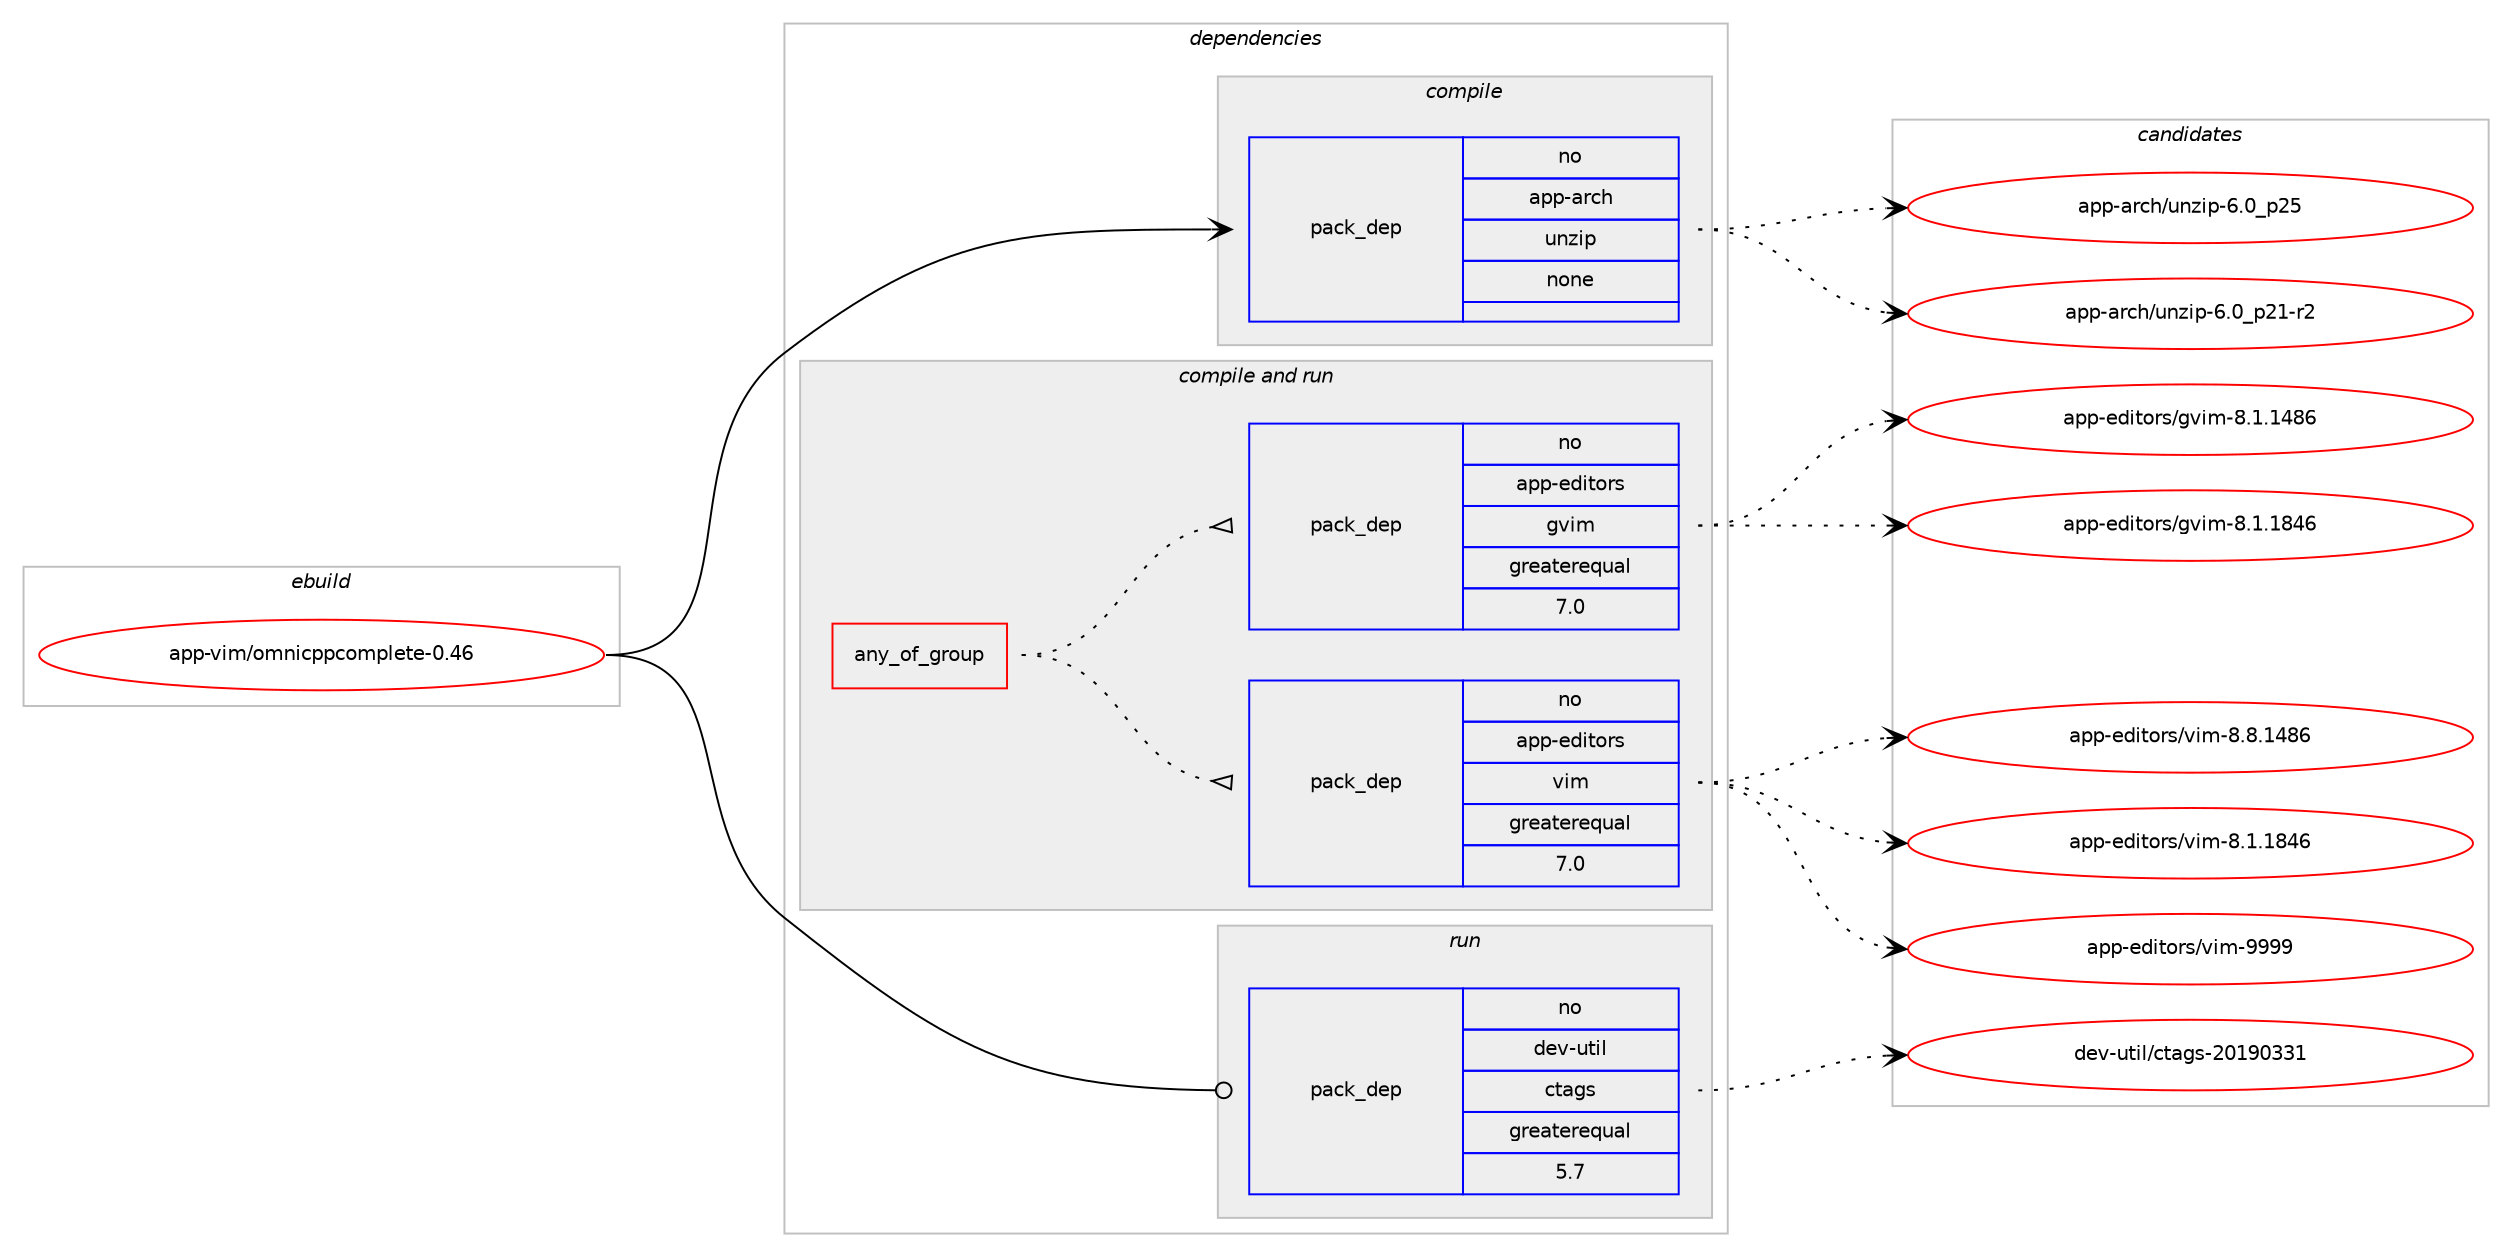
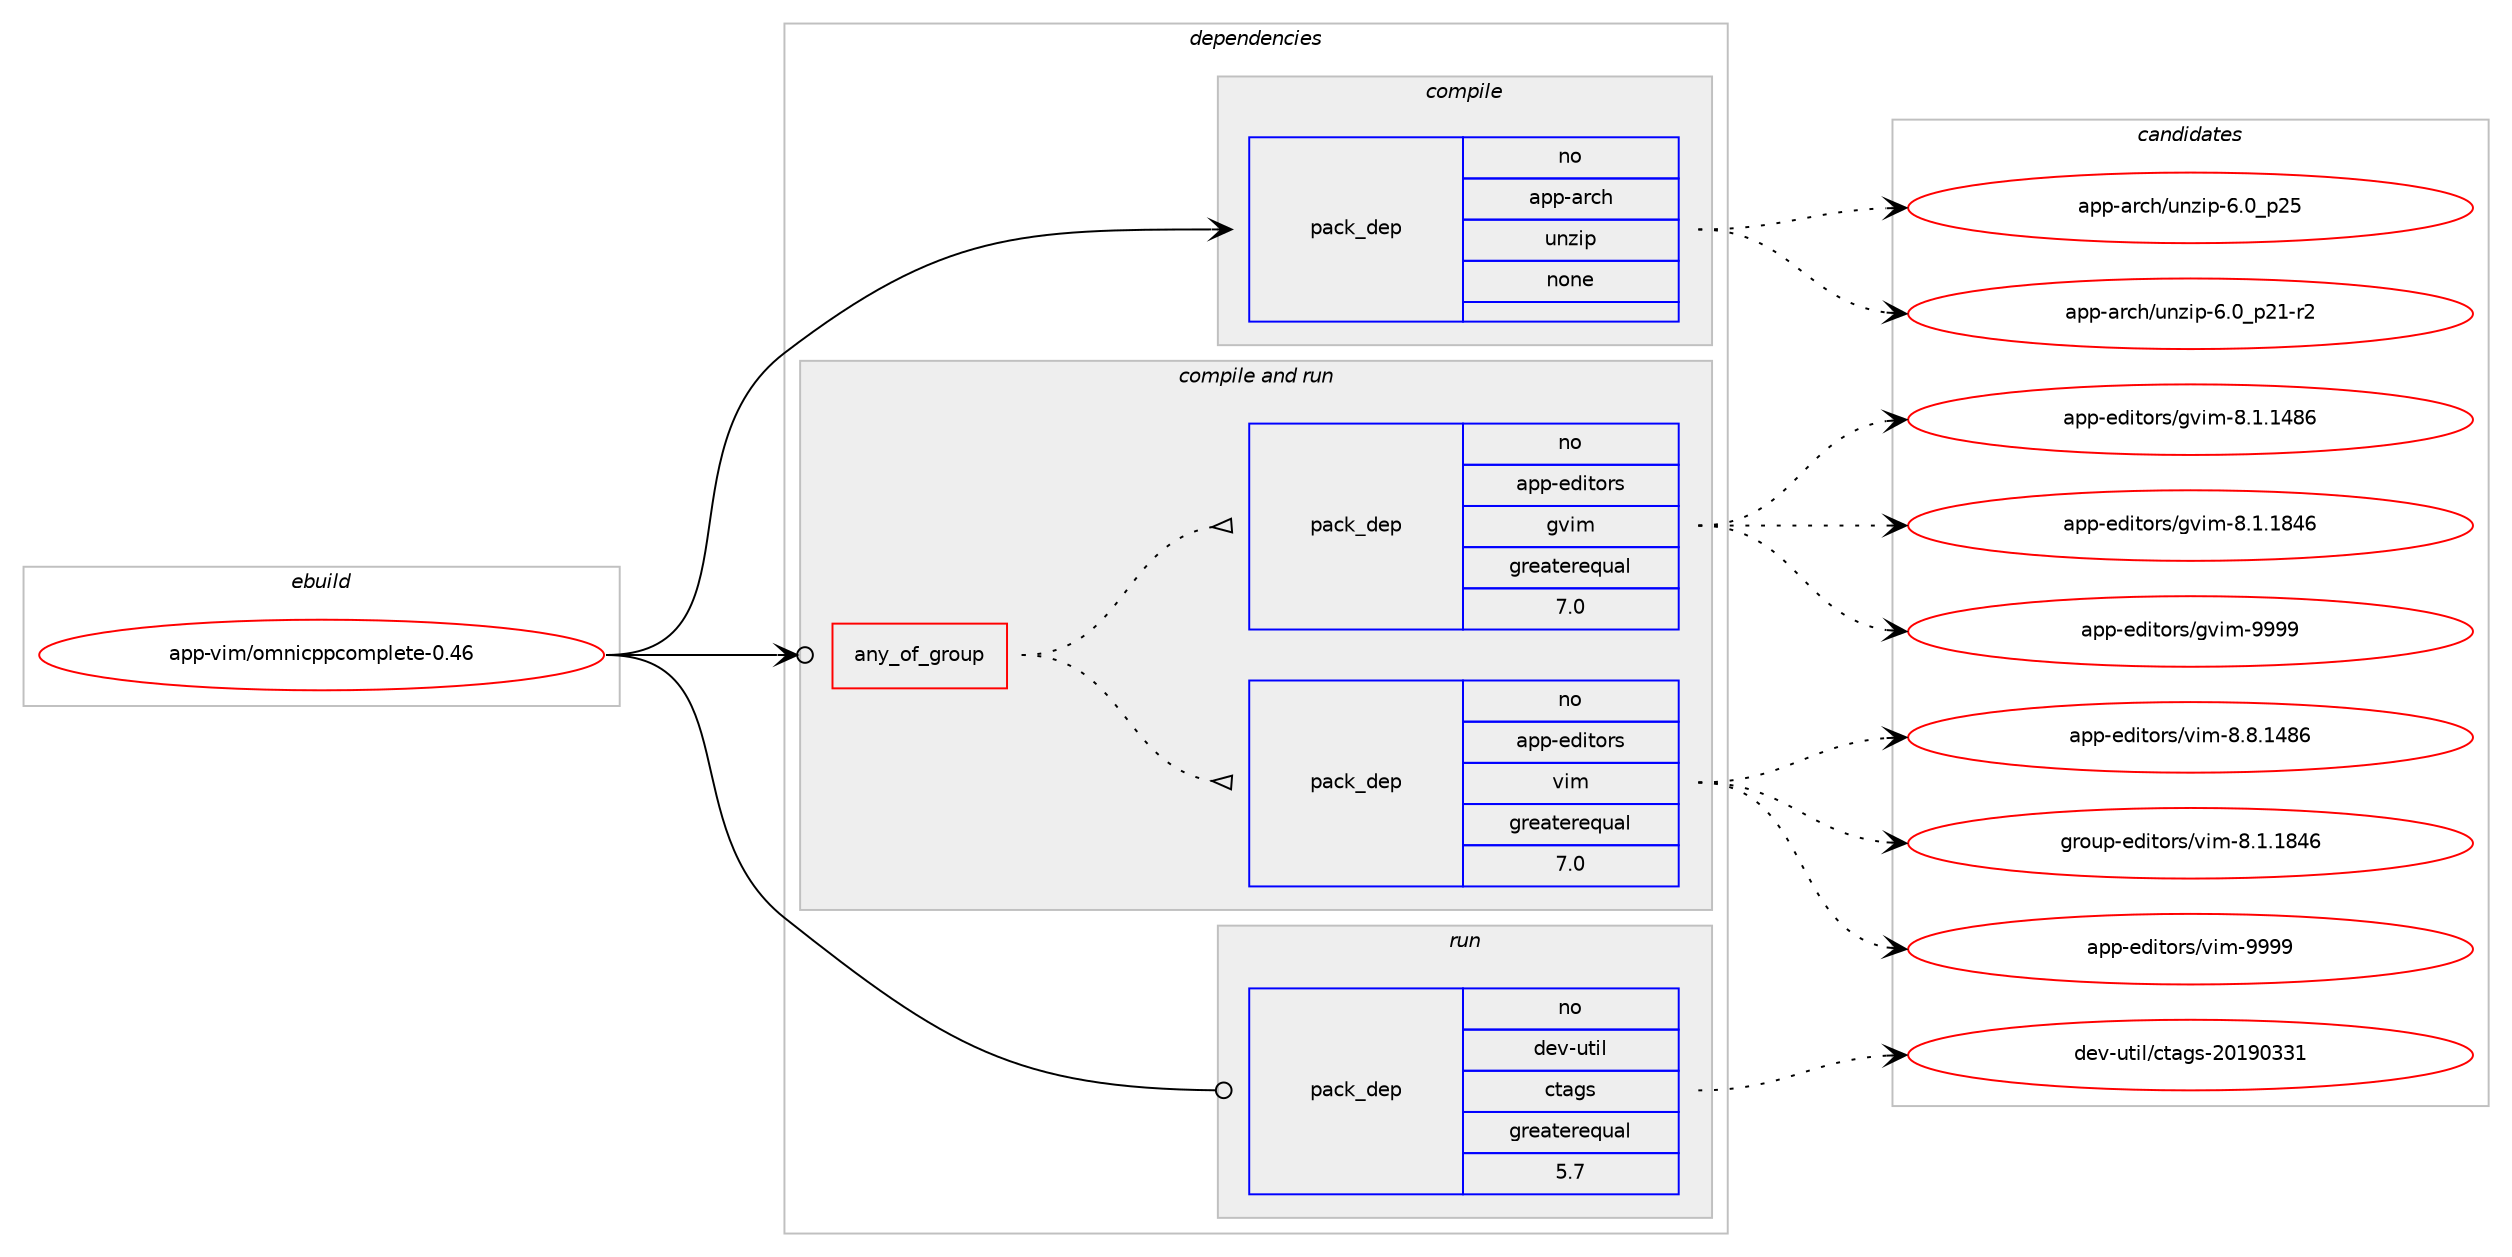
none -> (2191, 631)
none -> (691, 655)
(2191, 843) -> (2191, 843)
